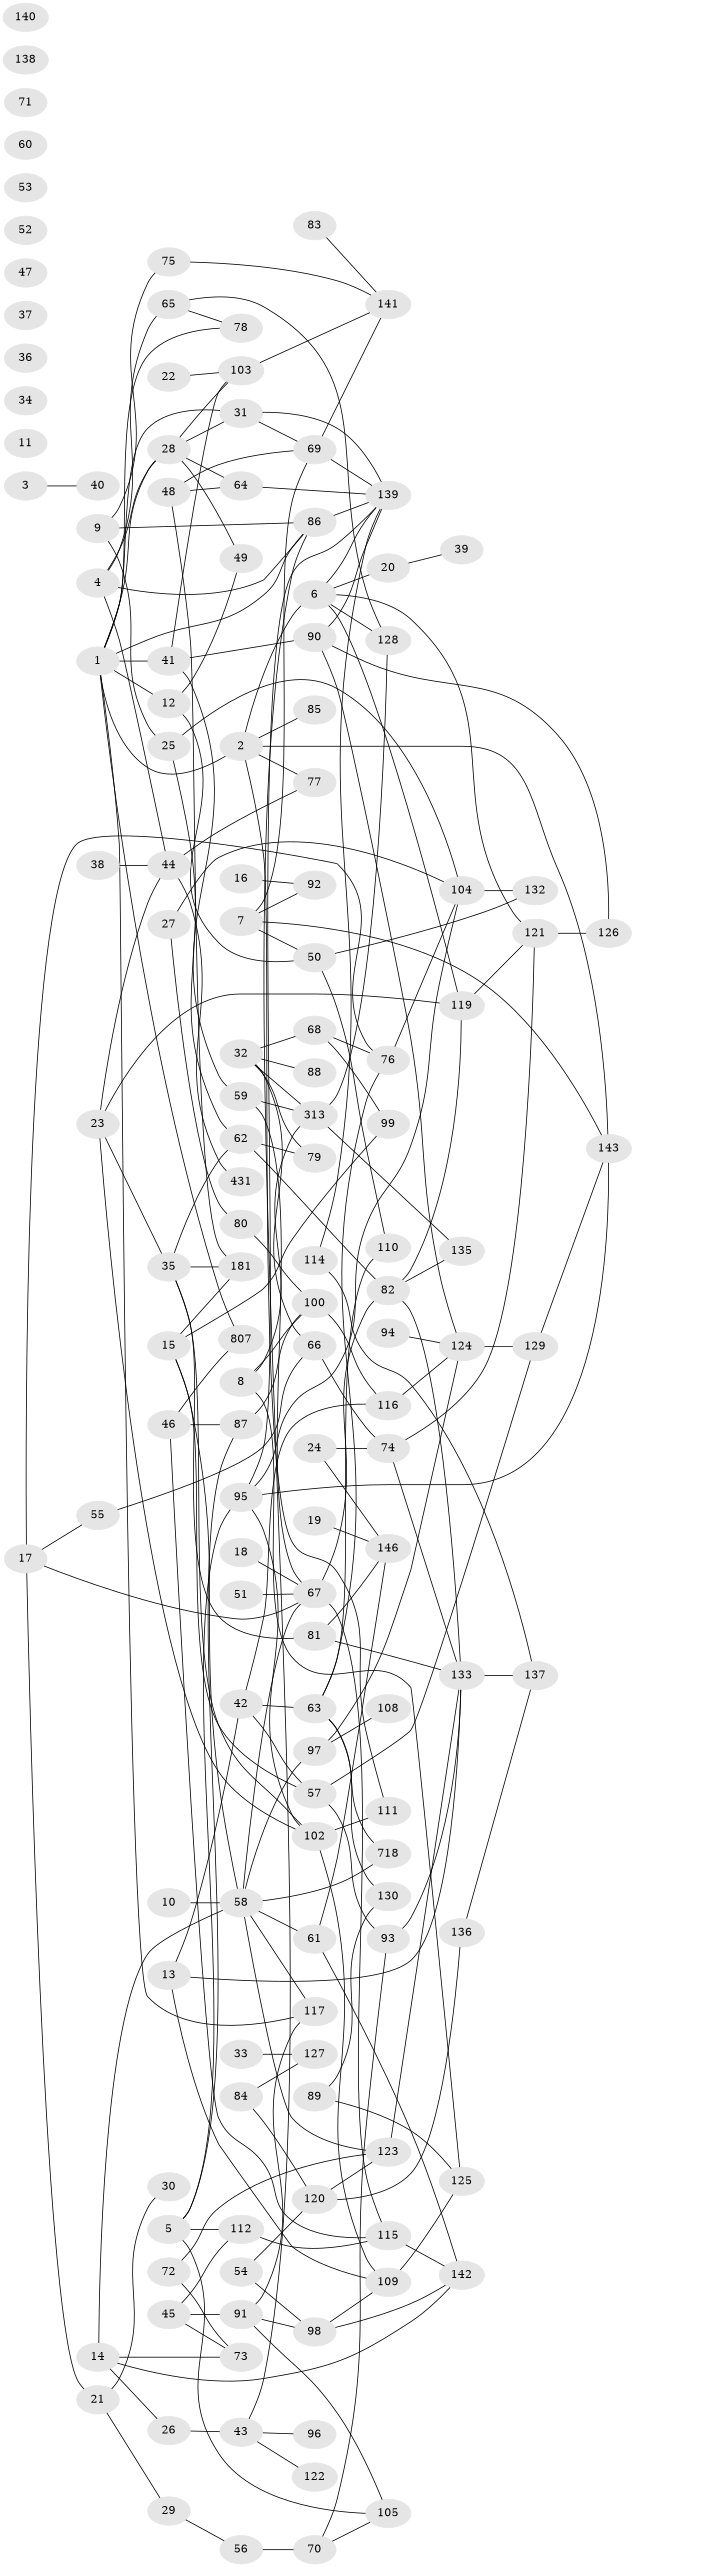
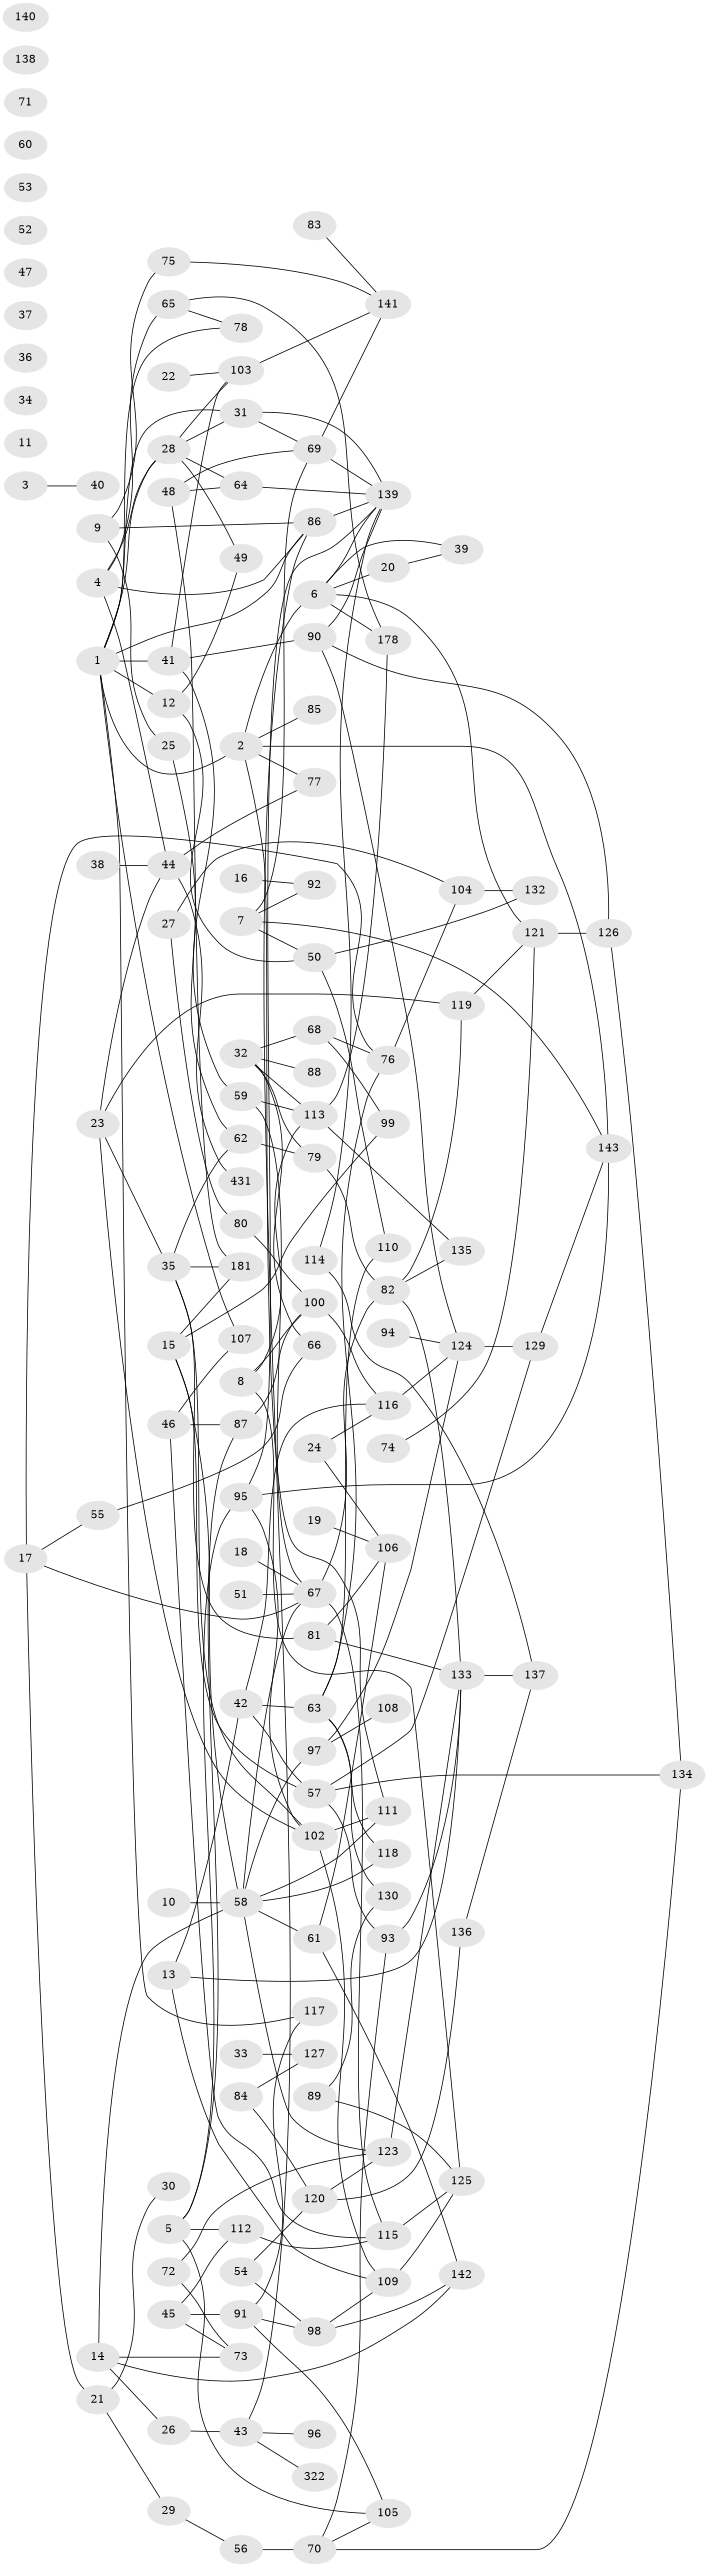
(388, 641) -> (388, 641)
(361, 705) -> none
(404, 795) -> (377, 543)
(315, 1115) -> (315, 1115)
(318, 1218) -> (351, 1225)
(368, 1221) -> none
(241, 1340) -> (241, 1340)
(339, 1388) -> none
(359, 1448) -> (357, 1424)
(388, 1549) -> (388, 1549)
(425, 1562) -> none
none -> (682, 1775)
(388, 1854) -> (388, 1854)
(278, 1957) -> (319, 1869)
(425, 2255) -> (425, 2208)
(315, 2477) -> (315, 2477)
